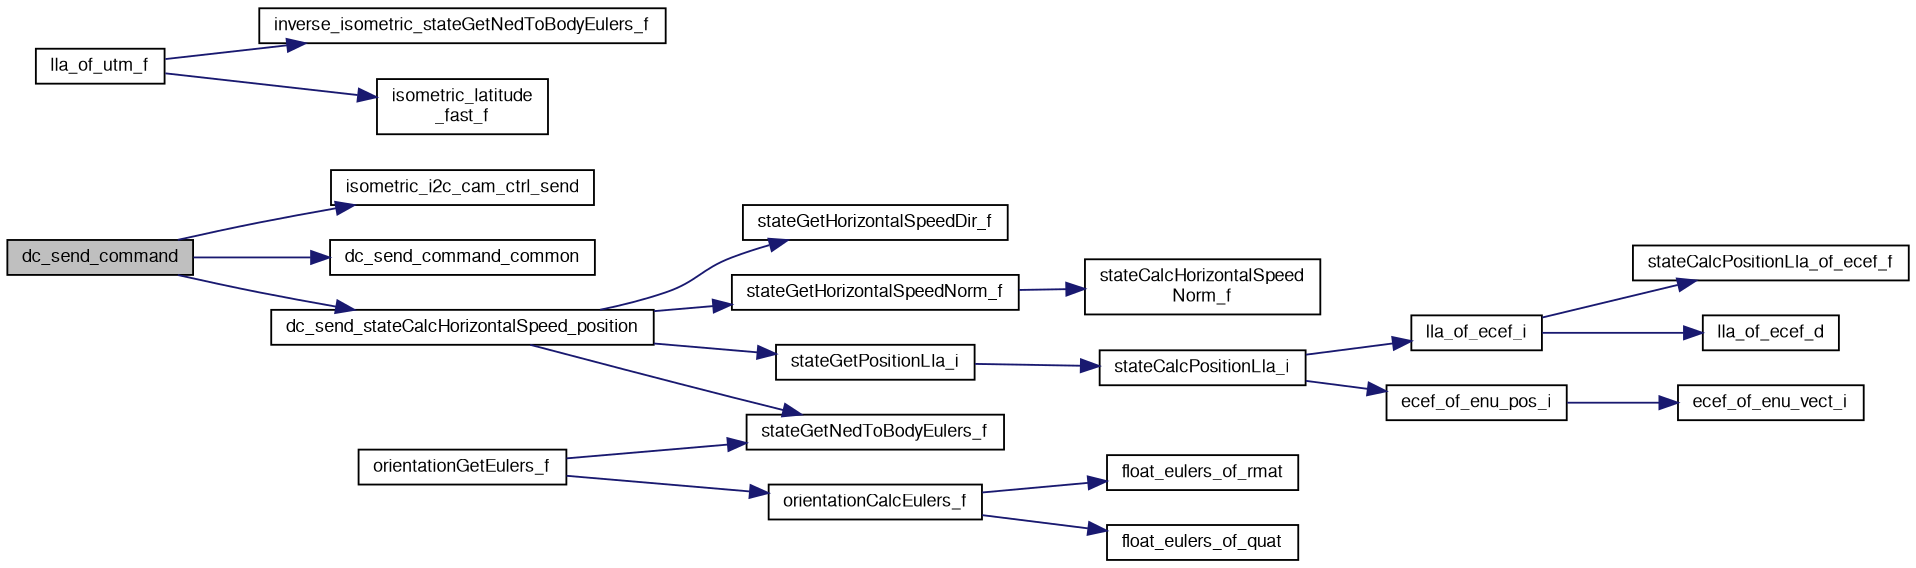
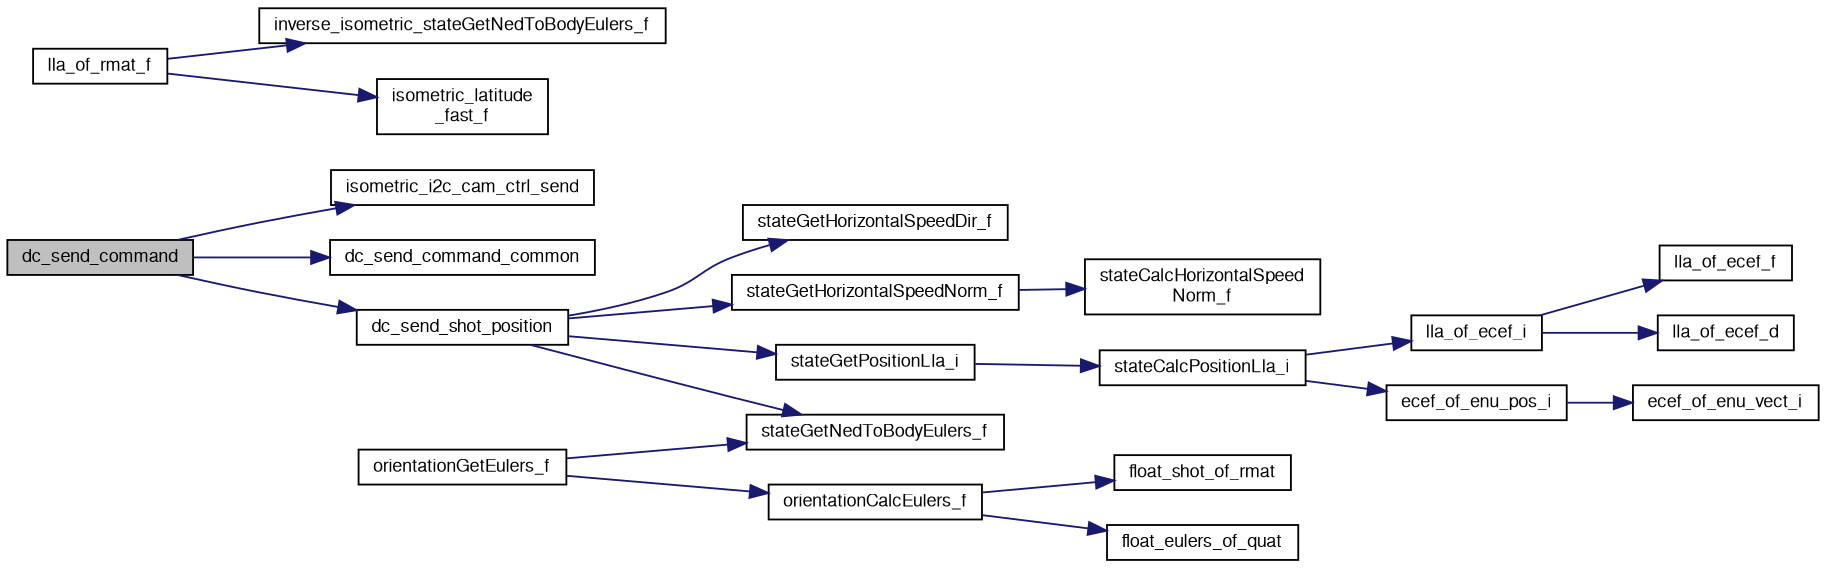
(100, 66) -> (100, 66)
(1771, 263) -> (1726, 263)
(462, 327) -> (462, 327)
(1203, 473) -> (1203, 473)
